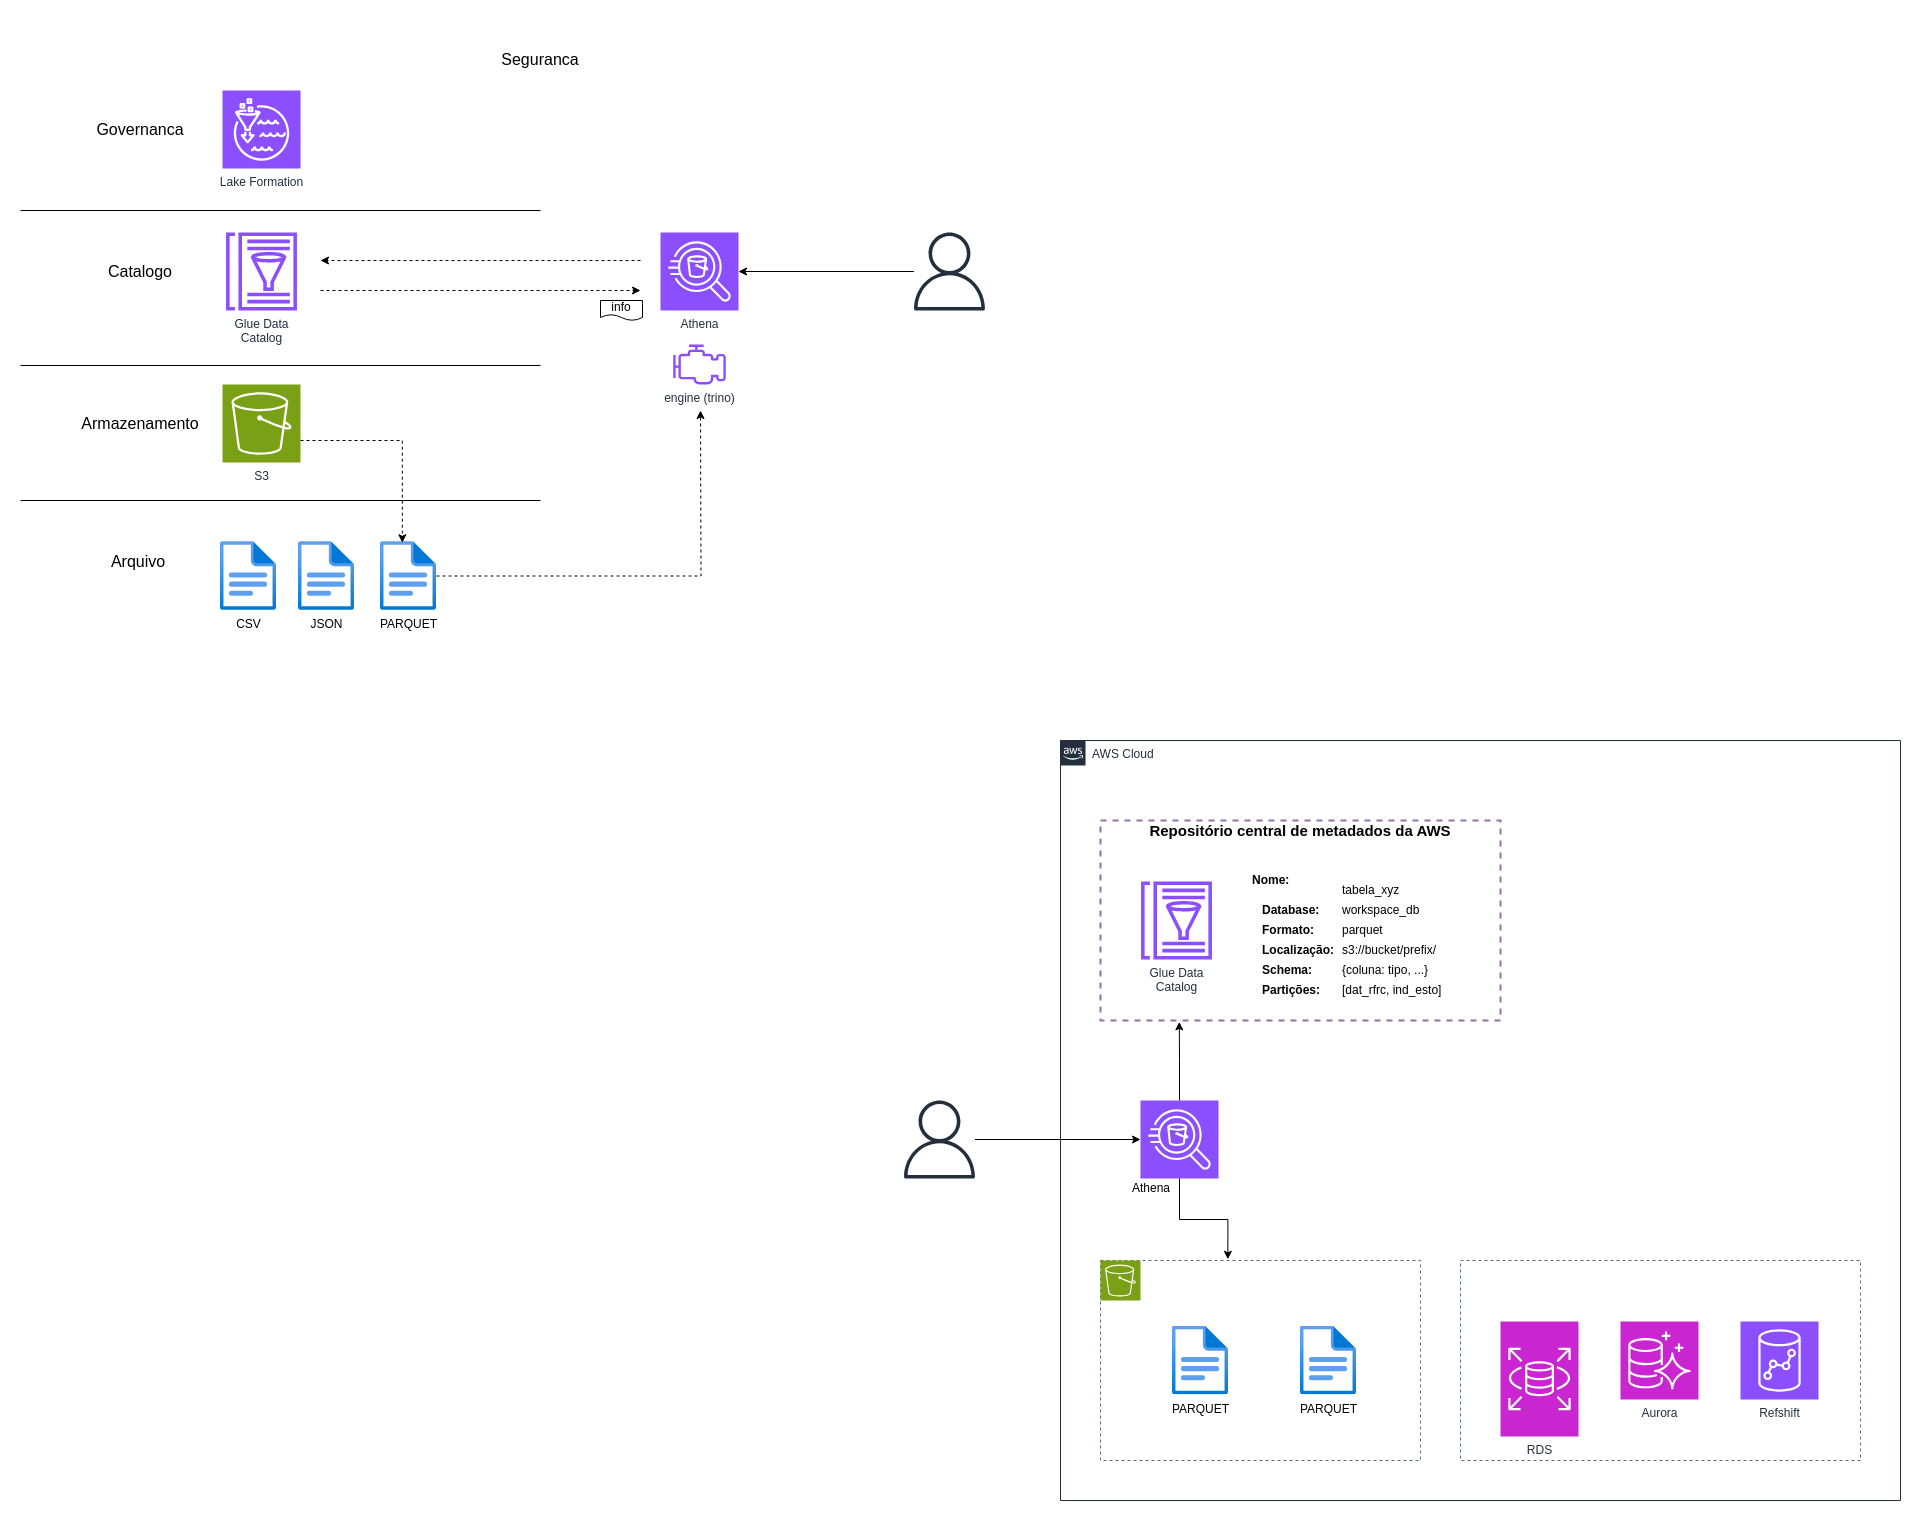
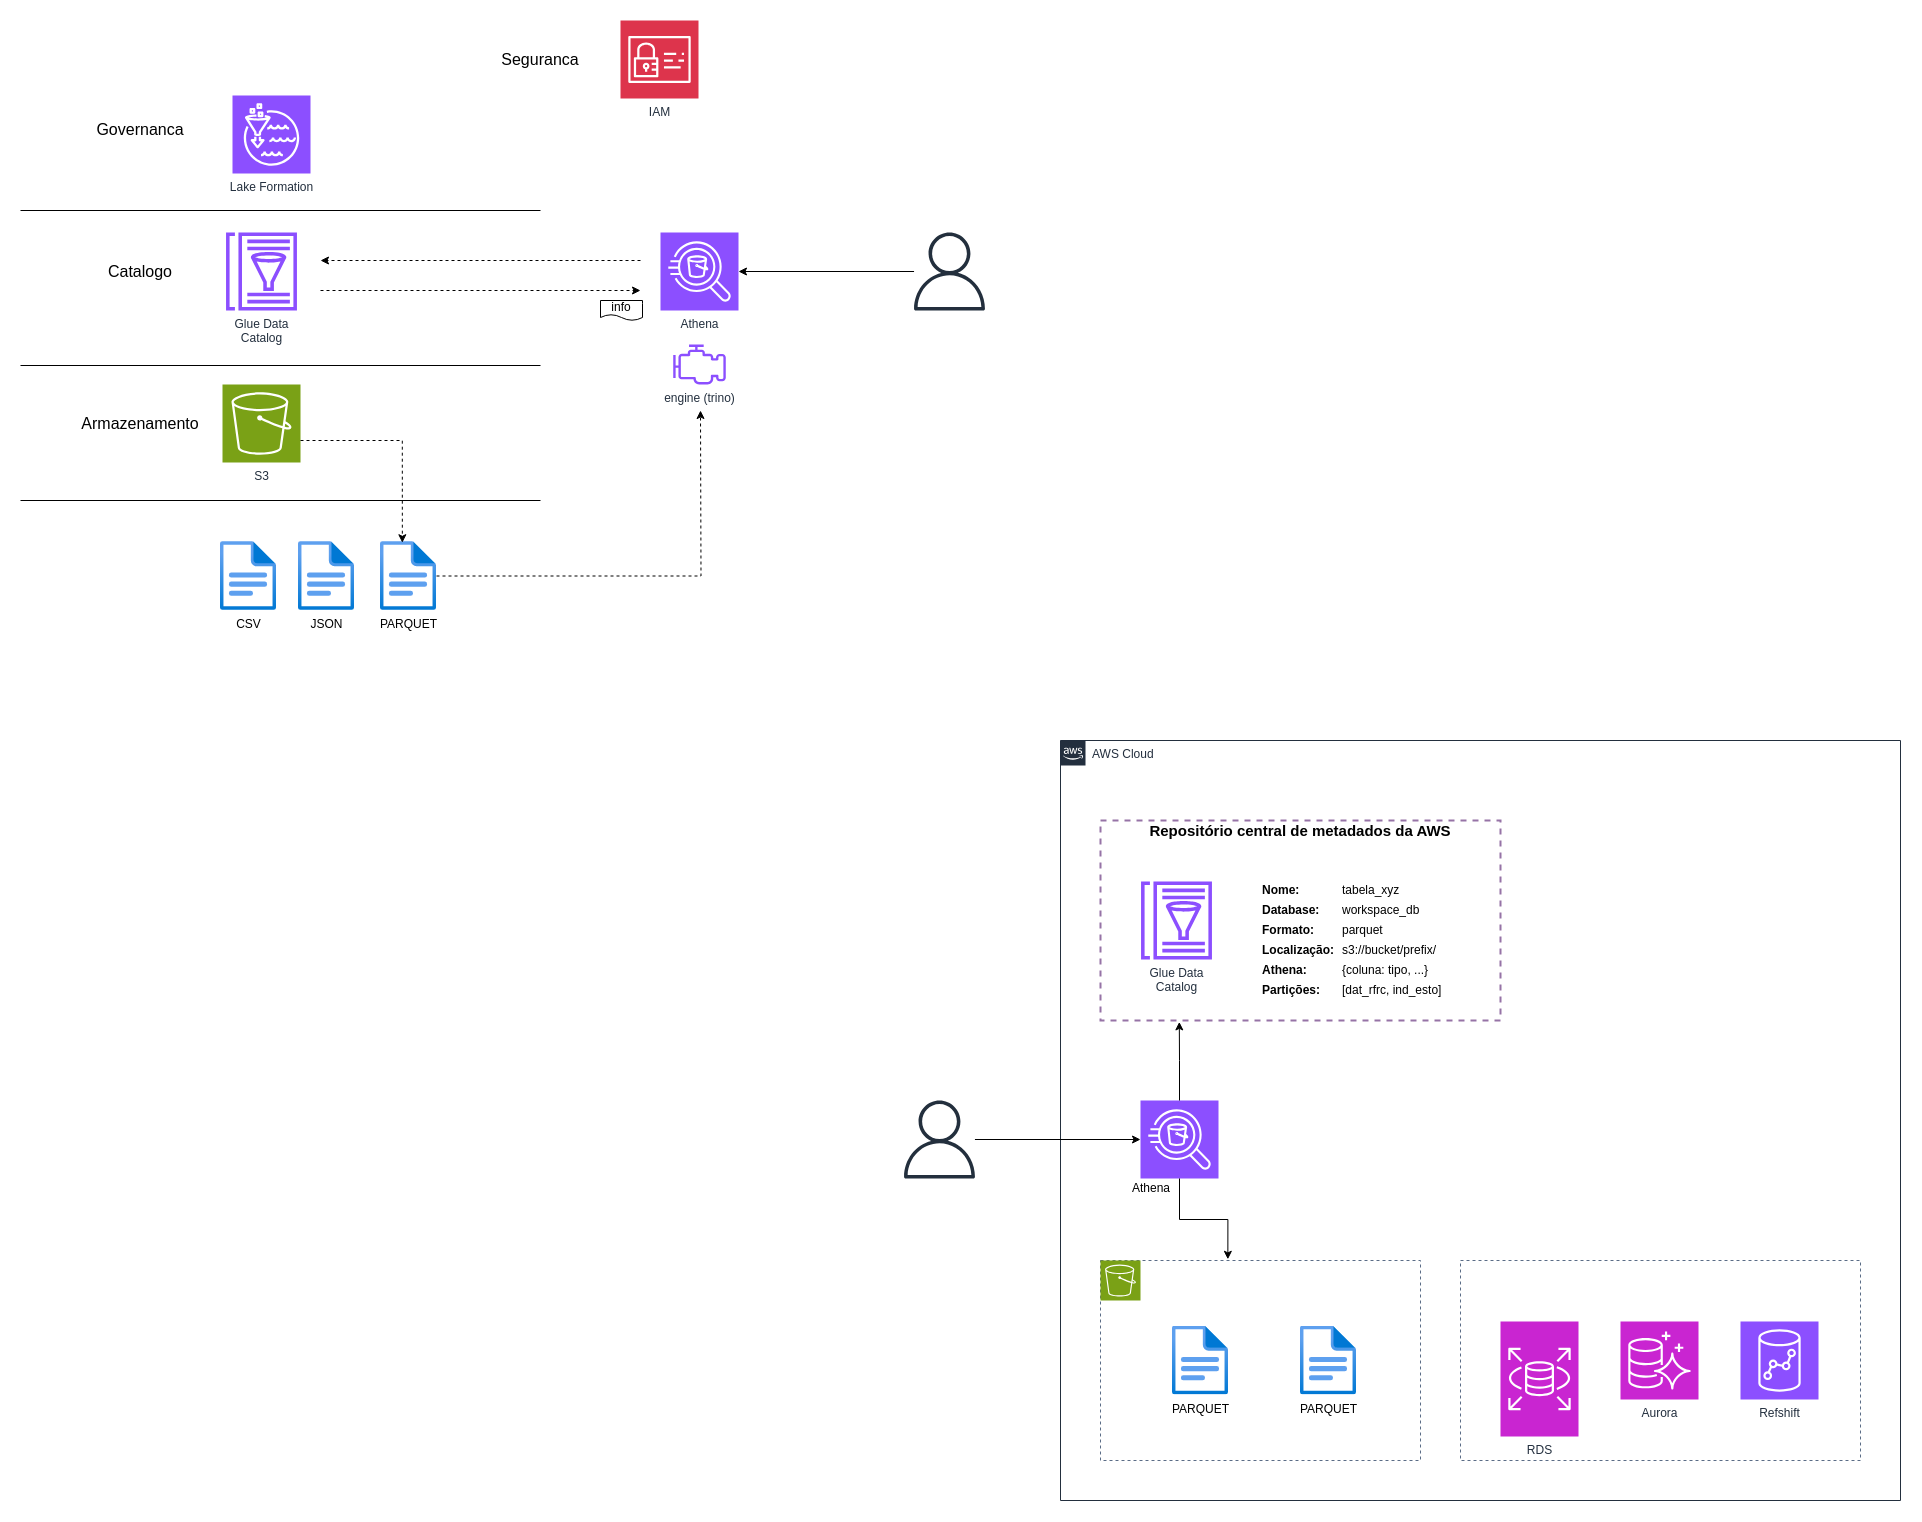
none -> (660, 60)
(262, 130) -> (272, 135)
(139, 562) -> none
(1291, 881) -> (1301, 891)
(1284, 971) -> (1284, 971)
